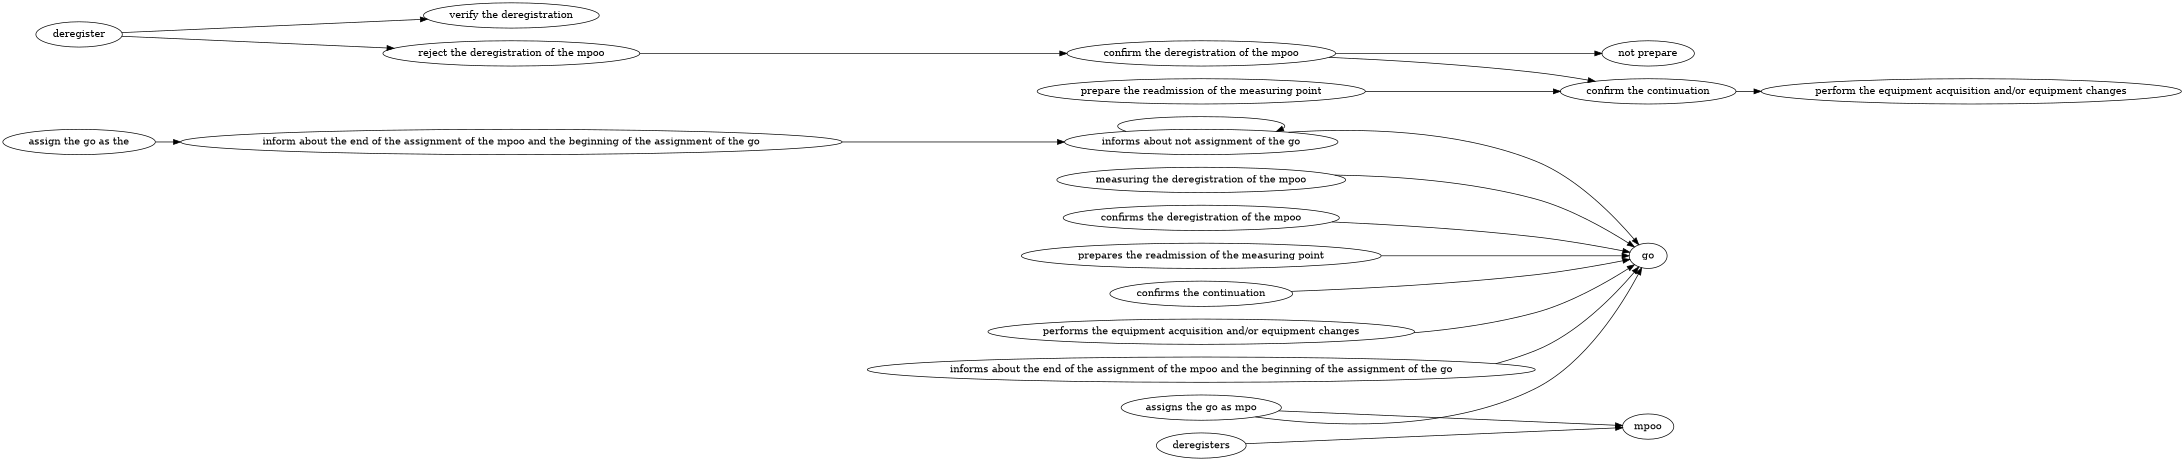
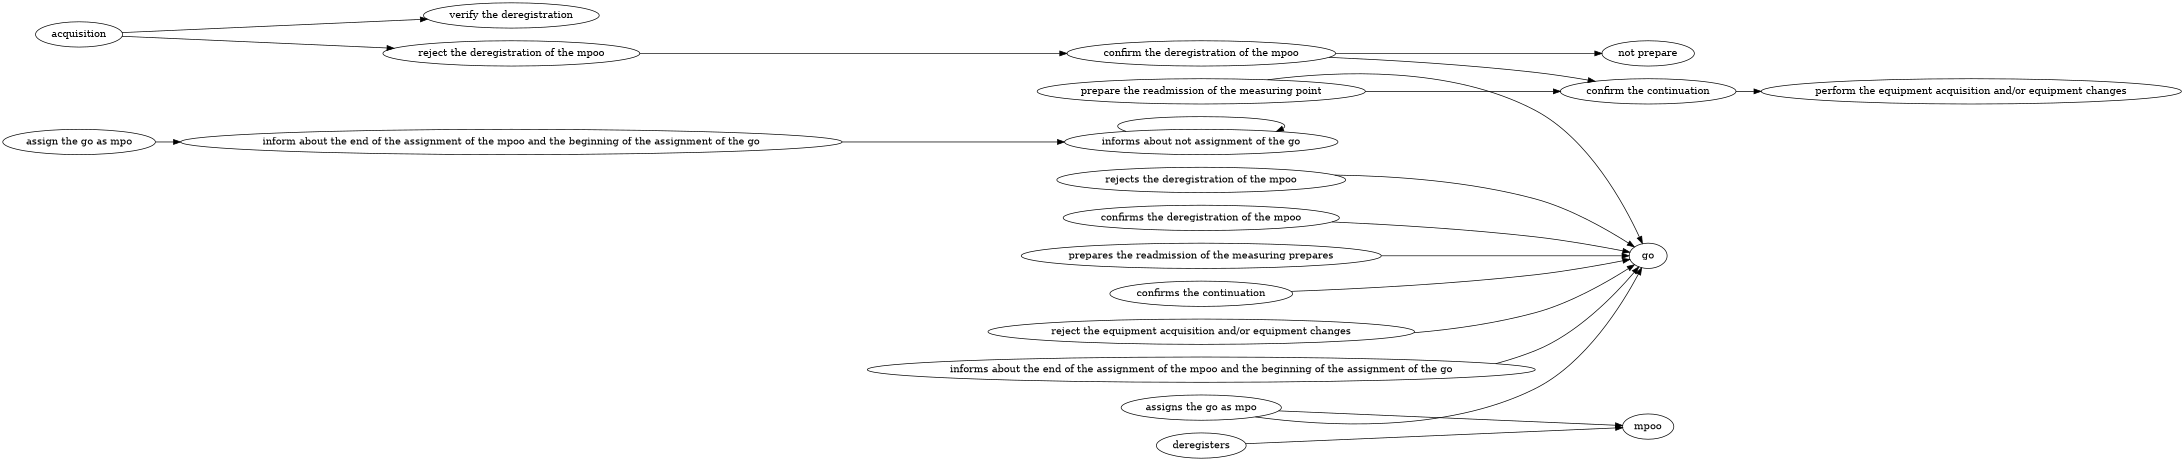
(79, 34) -> (79, 34)
(79, 142) -> (79, 142)
(1476, 143) -> (1464, 85)
(1201, 180) -> (1201, 180)
(1201, 256) -> (1201, 256)
(1201, 332) -> (1201, 332)
